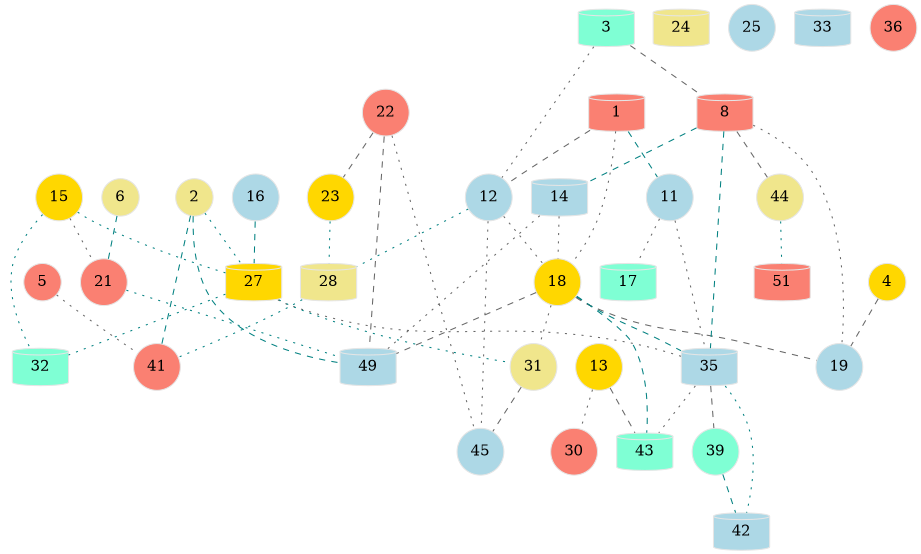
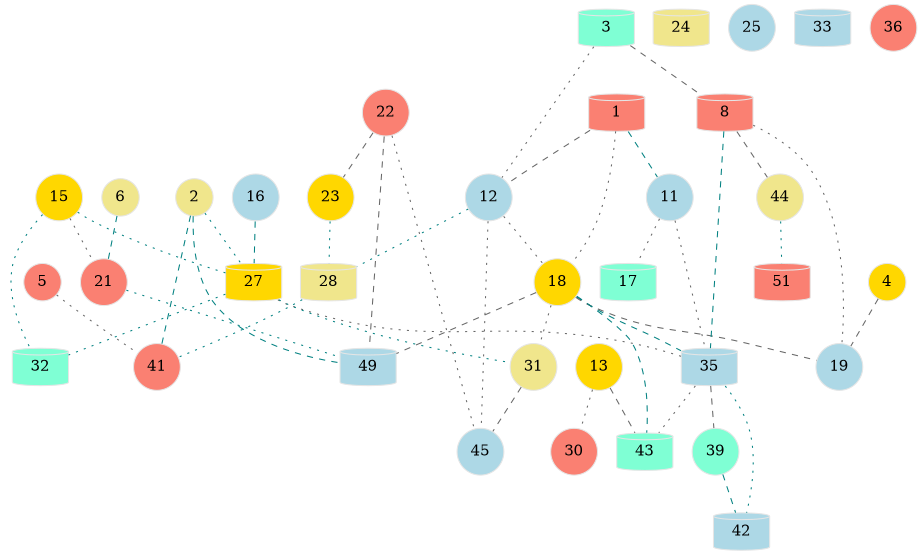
(560, 197) -> none
